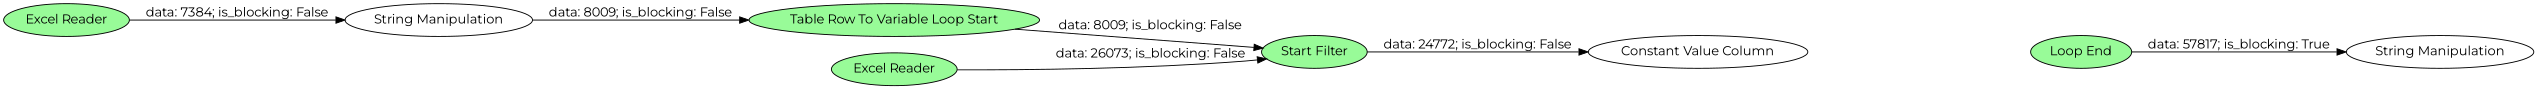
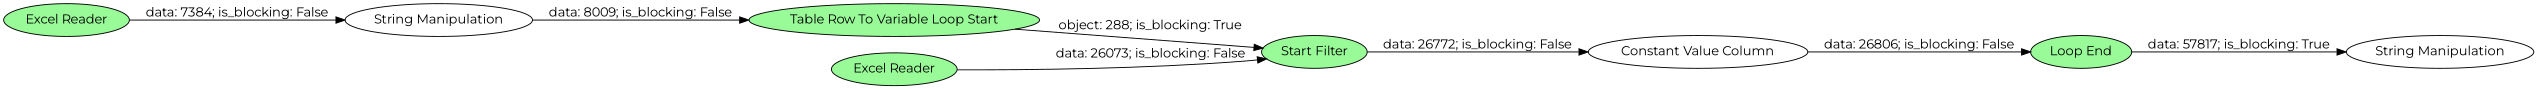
(1150, 26) -> (1150, 26)
(1478, 45) -> (1478, 45)
none -> (1915, 52)
